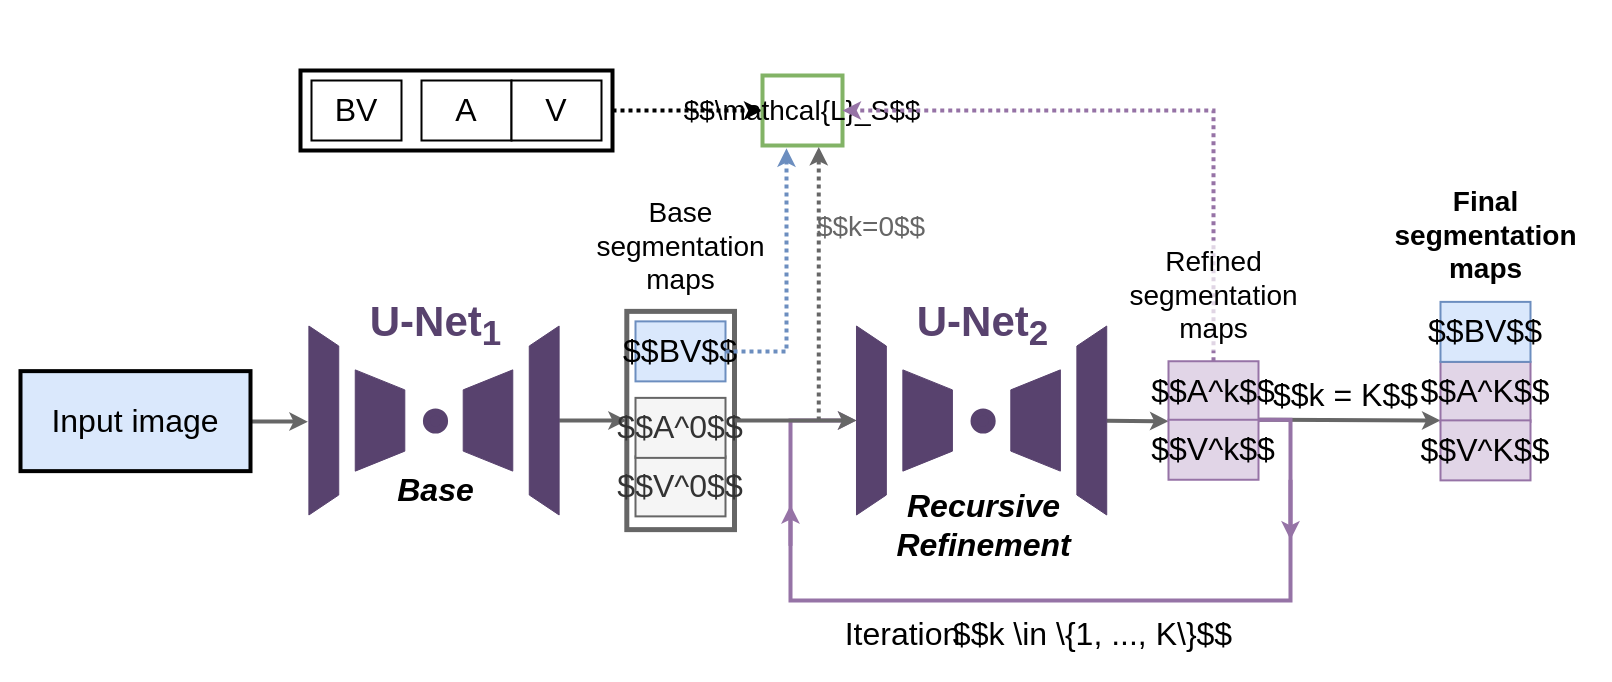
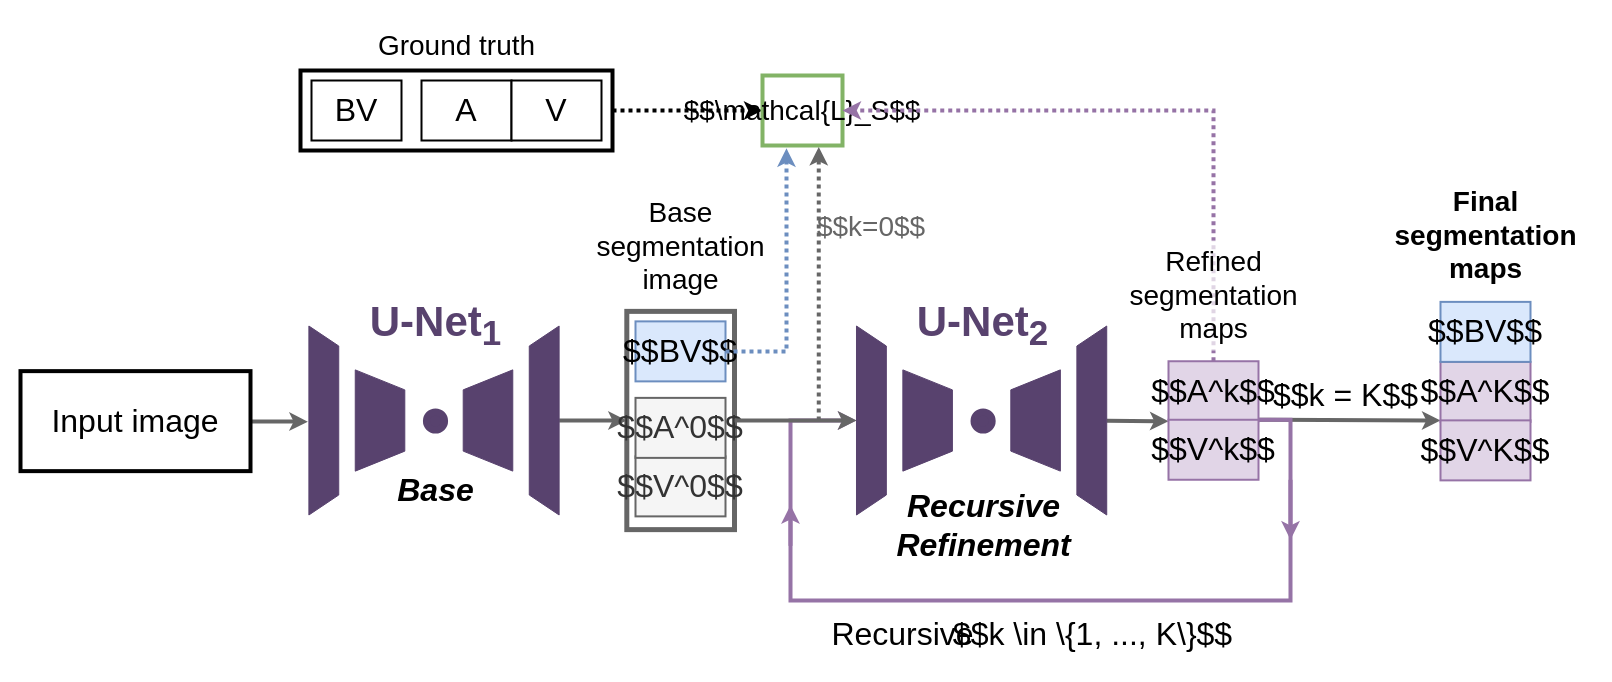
none -> (457, 46)
(681, 247) -> (681, 247)
(136, 421) -> (136, 421)
(903, 635) -> (903, 635)
